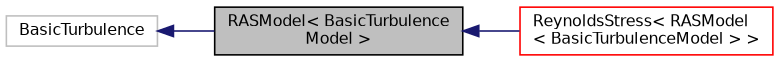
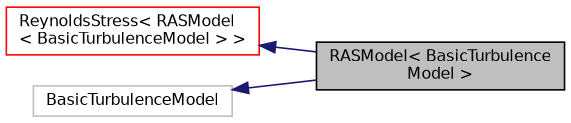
(82, 31) -> (133, 101)
(499, 31) -> (296, 50)
